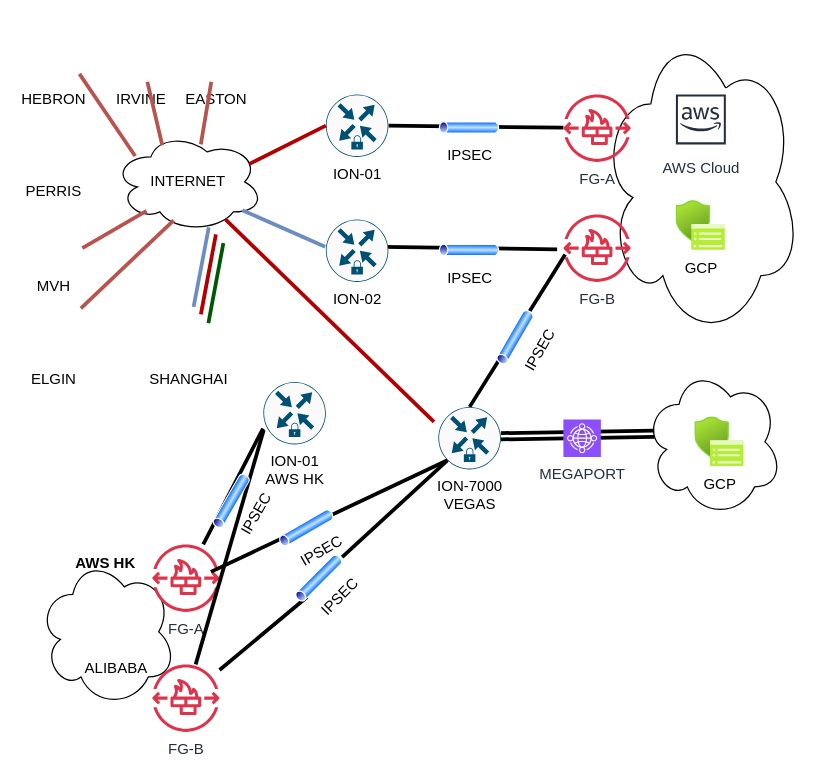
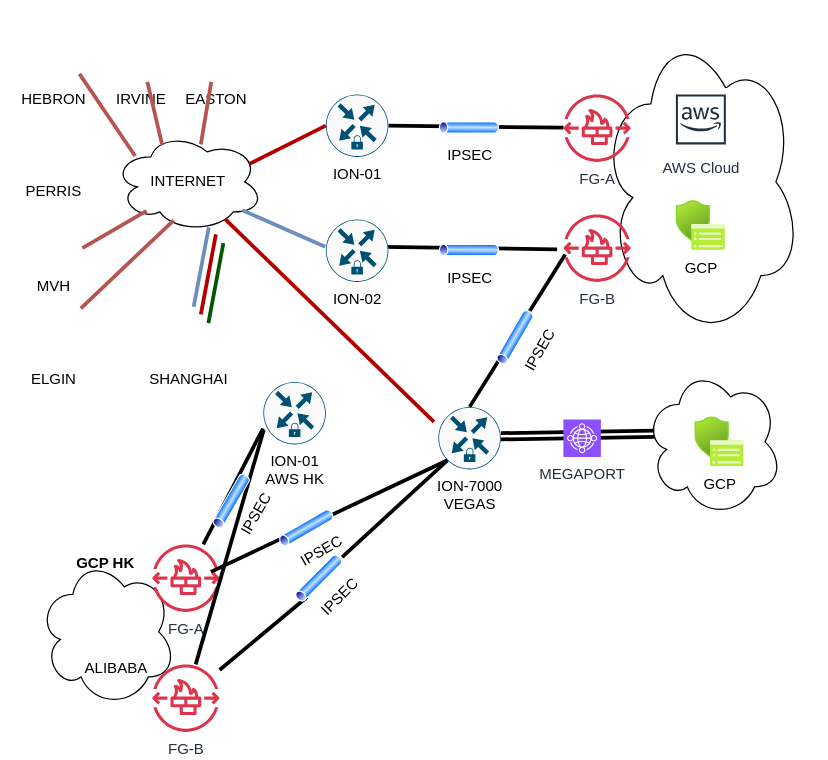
(106, 563) -> (106, 563)
